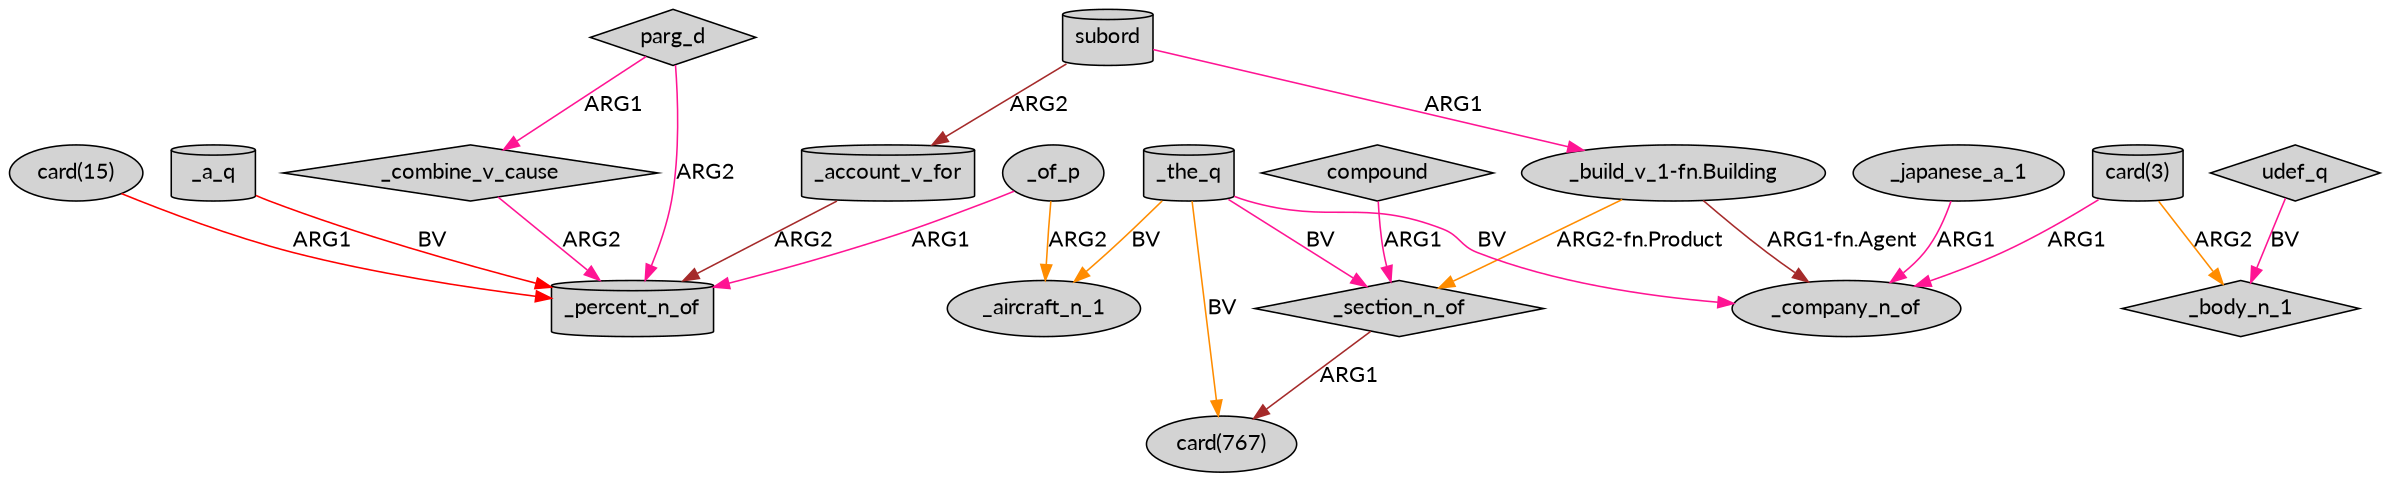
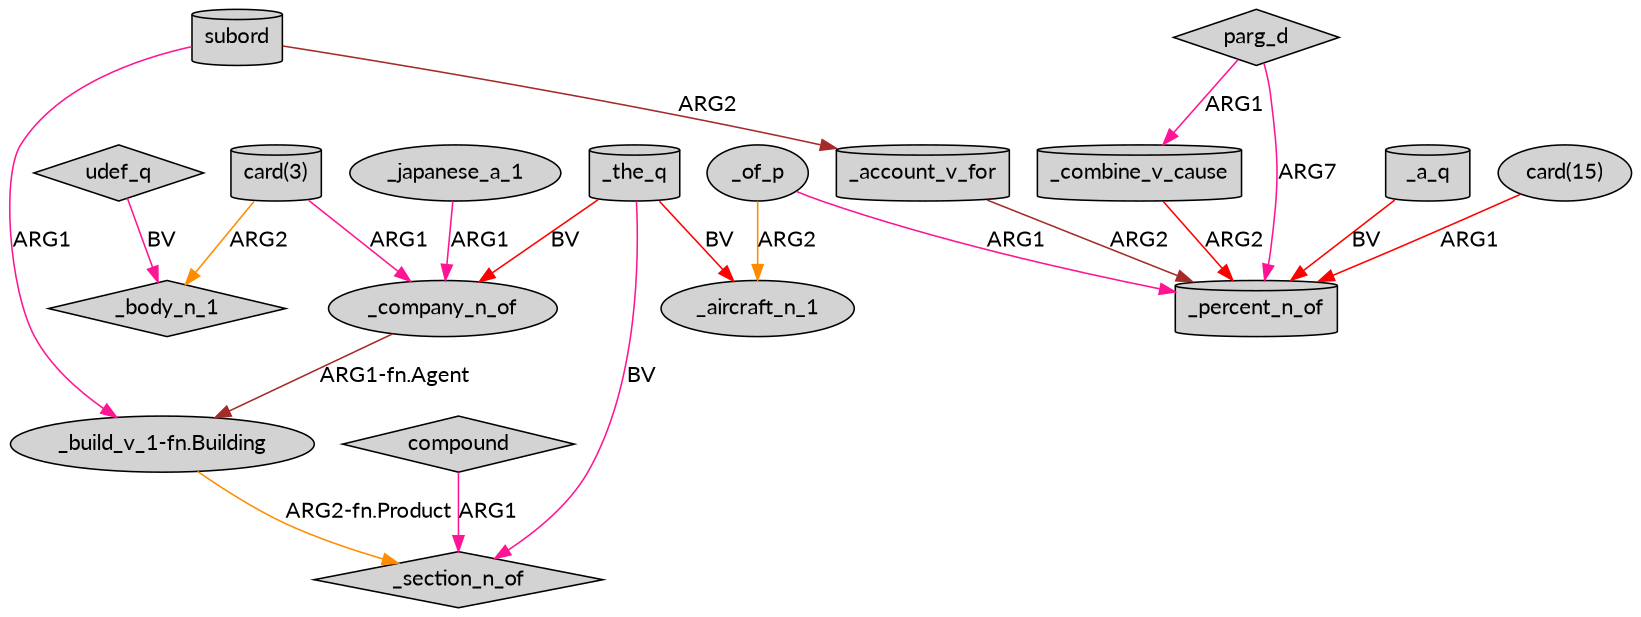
(470, 173) -> (1139, 173)
(706, 173) -> (1308, 173)
(543, 234) -> (1193, 235)
(1125, 237) -> (691, 235)
(1748, 238) -> (311, 372)
(1474, 251) -> (545, 236)
(1222, 444) -> none
